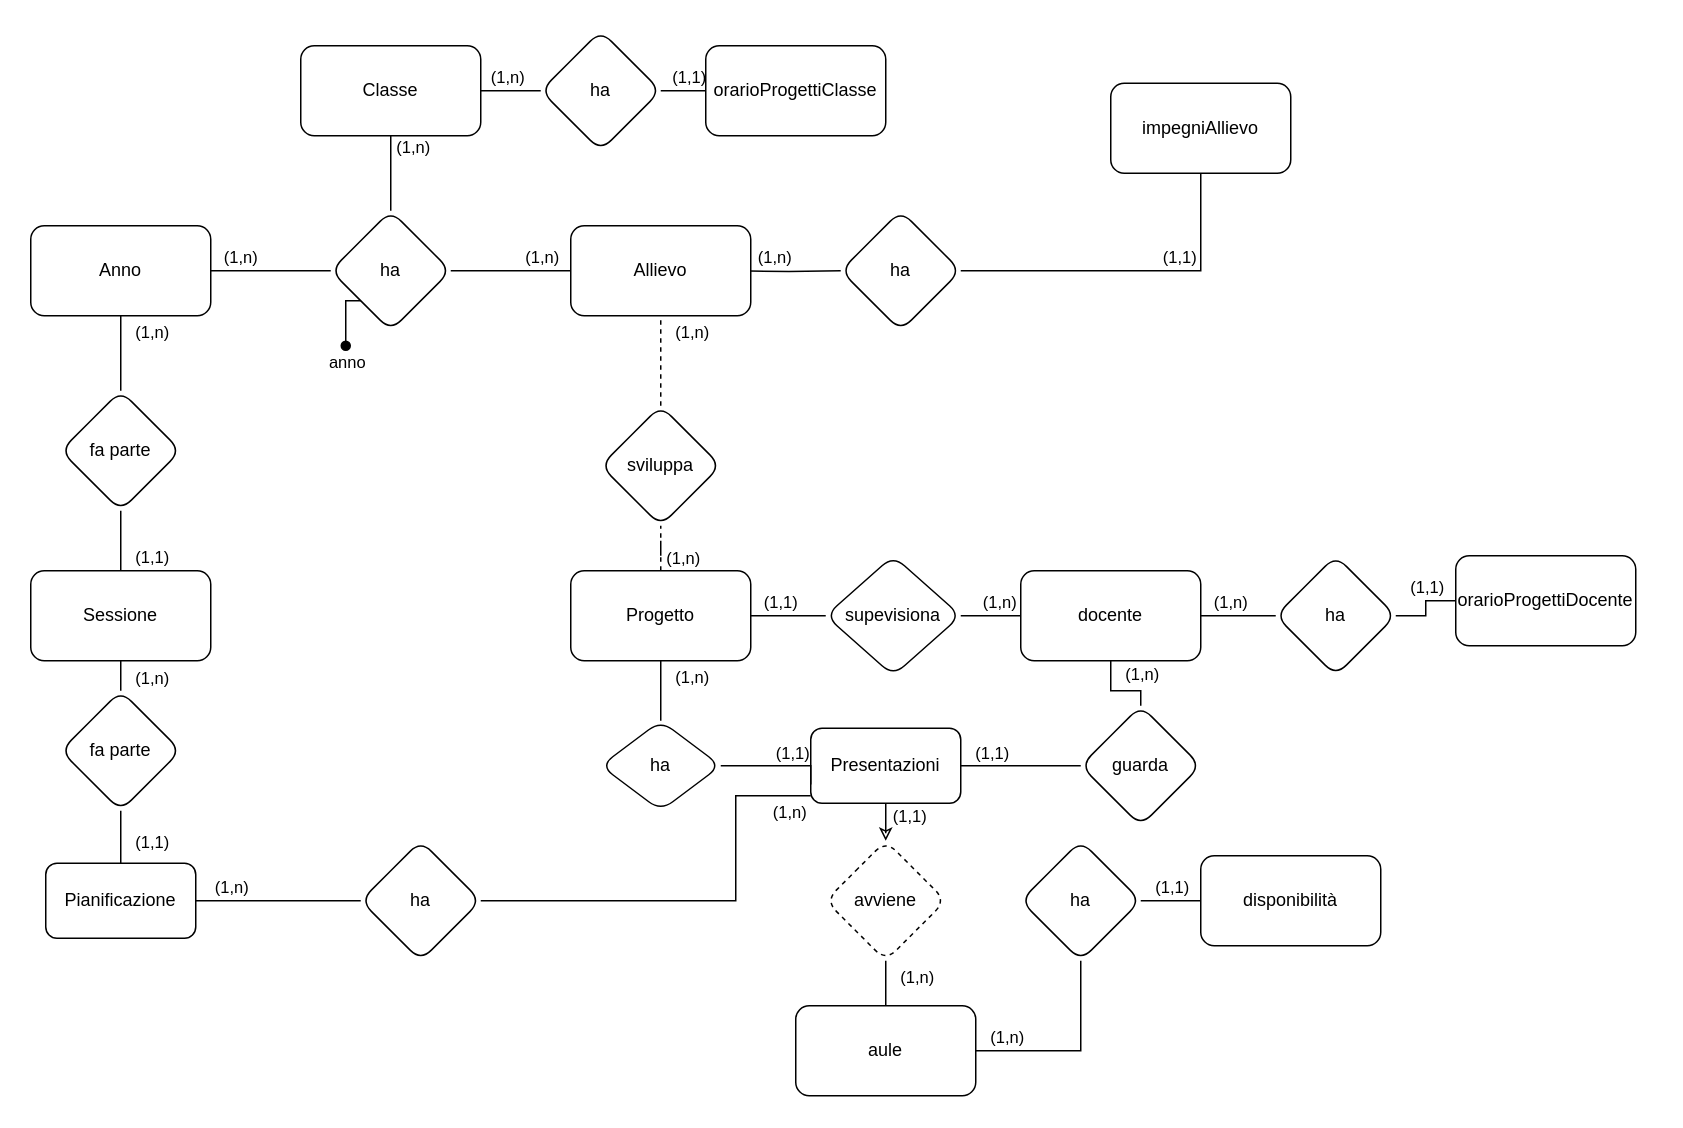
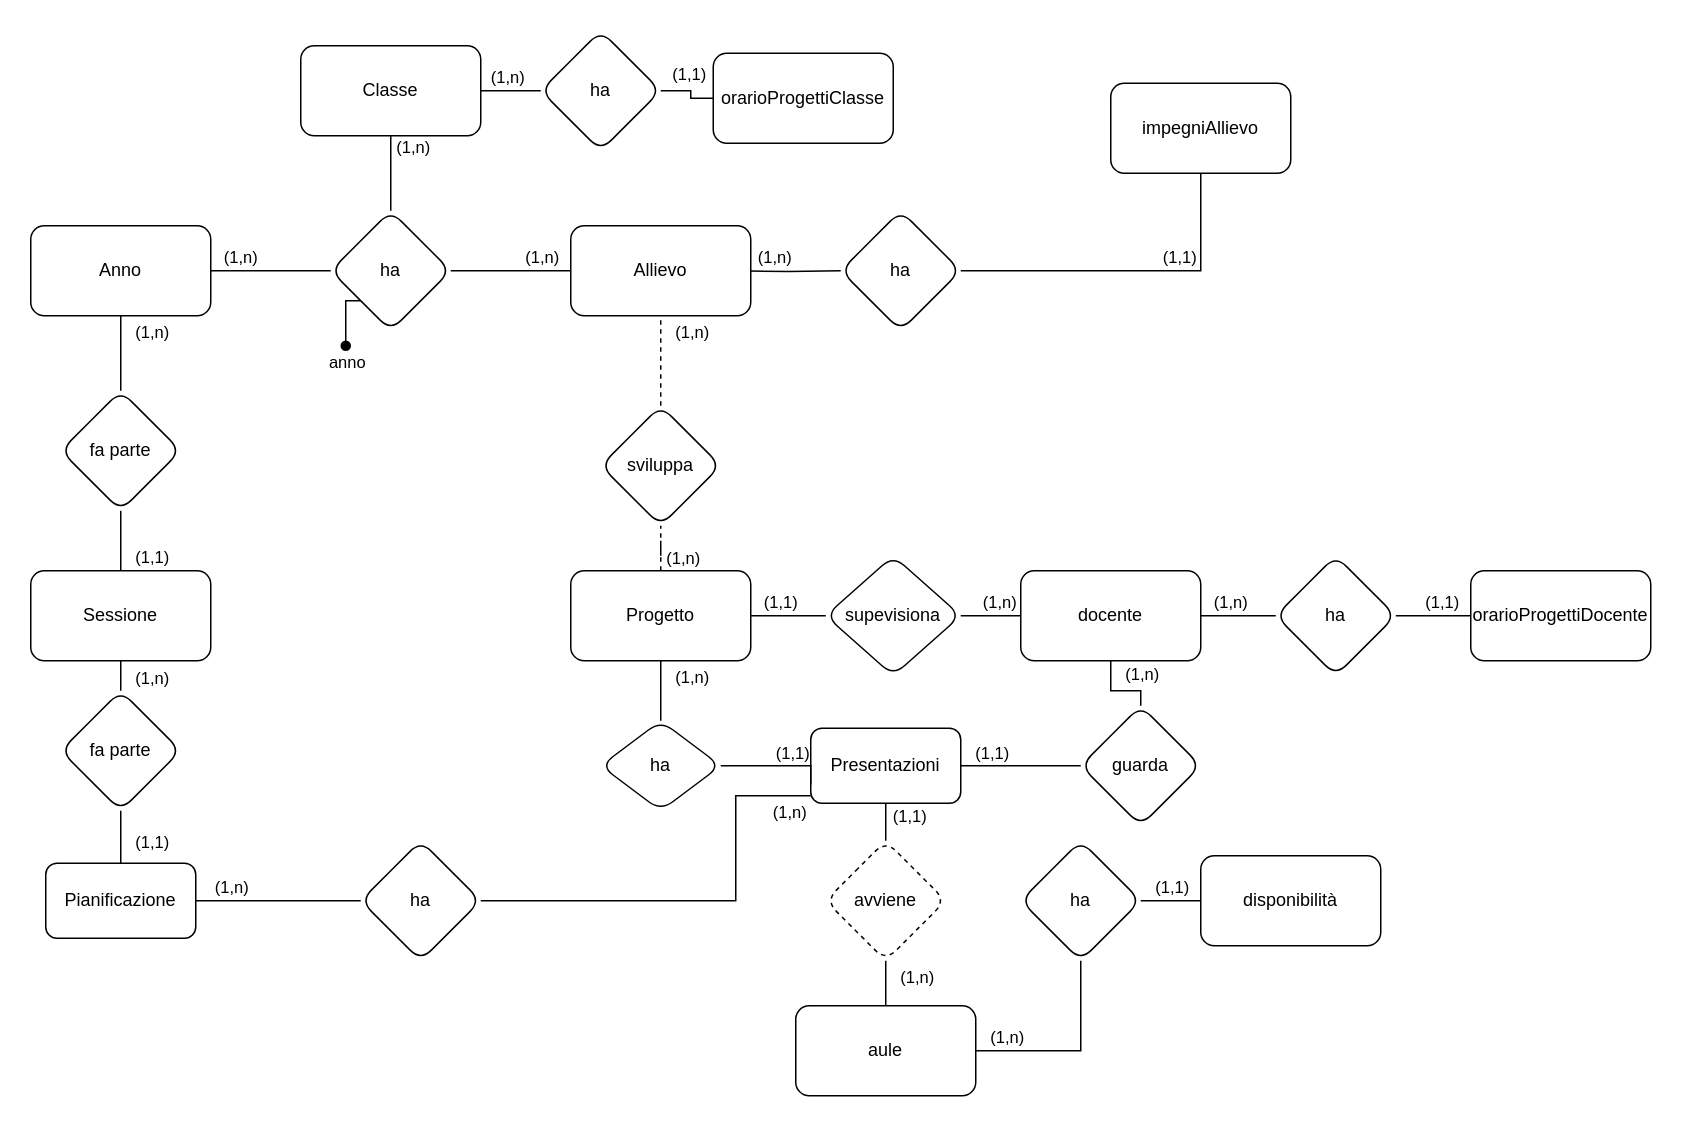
(796, 91) -> (803, 98)
(1546, 601) -> (1561, 616)
(886, 829) -> (886, 833)
